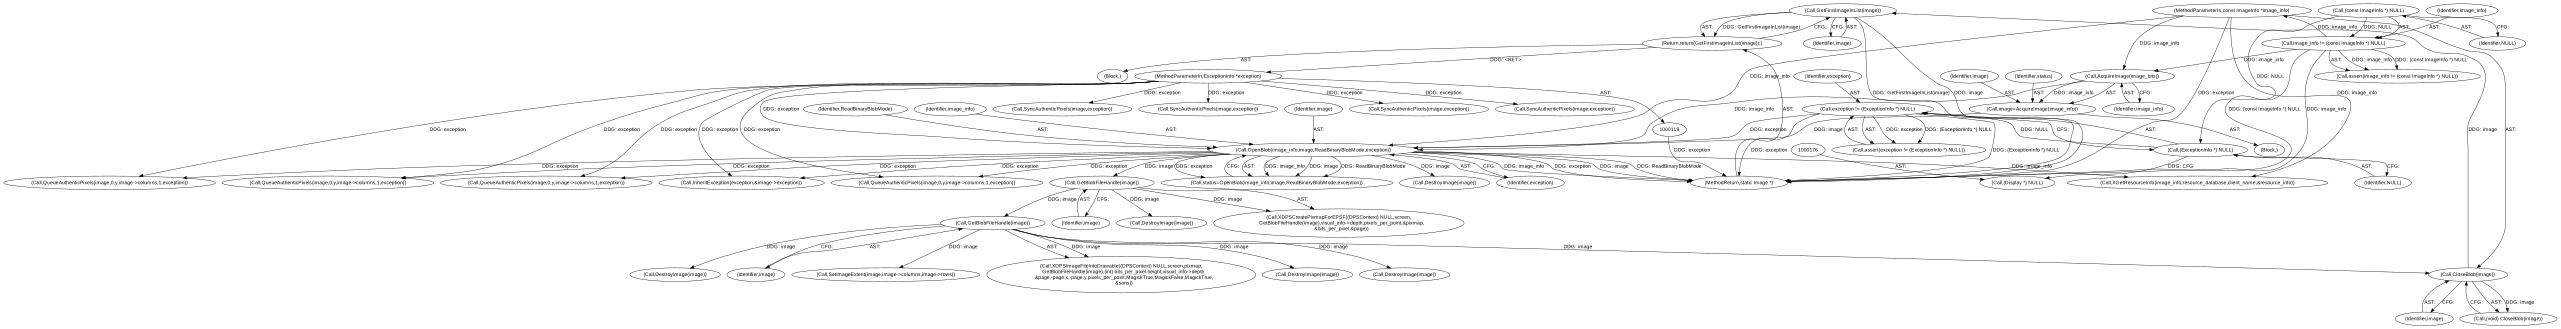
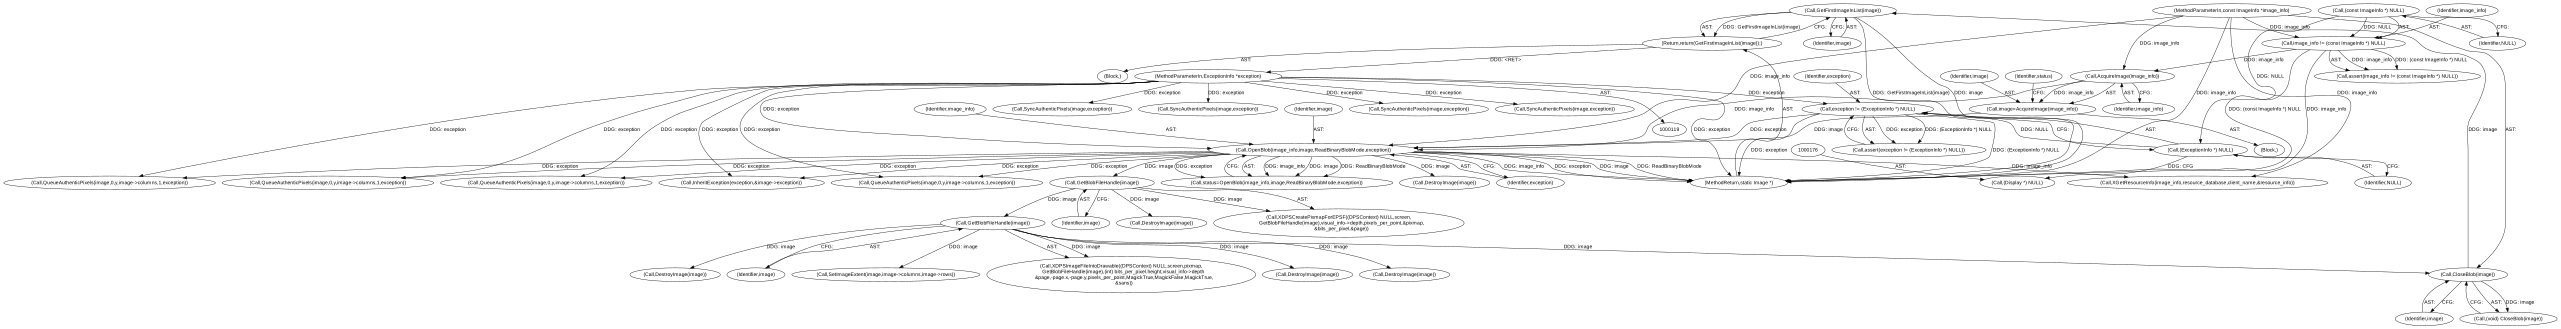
(2307, 23) -> (2264, 28)
(2122, 76) -> (2122, 76)
none -> (1553, 83)
(2040, 93) -> (2040, 93)
(2216, 93) -> (2216, 93)
(855, 109) -> none
(1854, 130) -> (1854, 130)
(1688, 162) -> (1559, 86)
